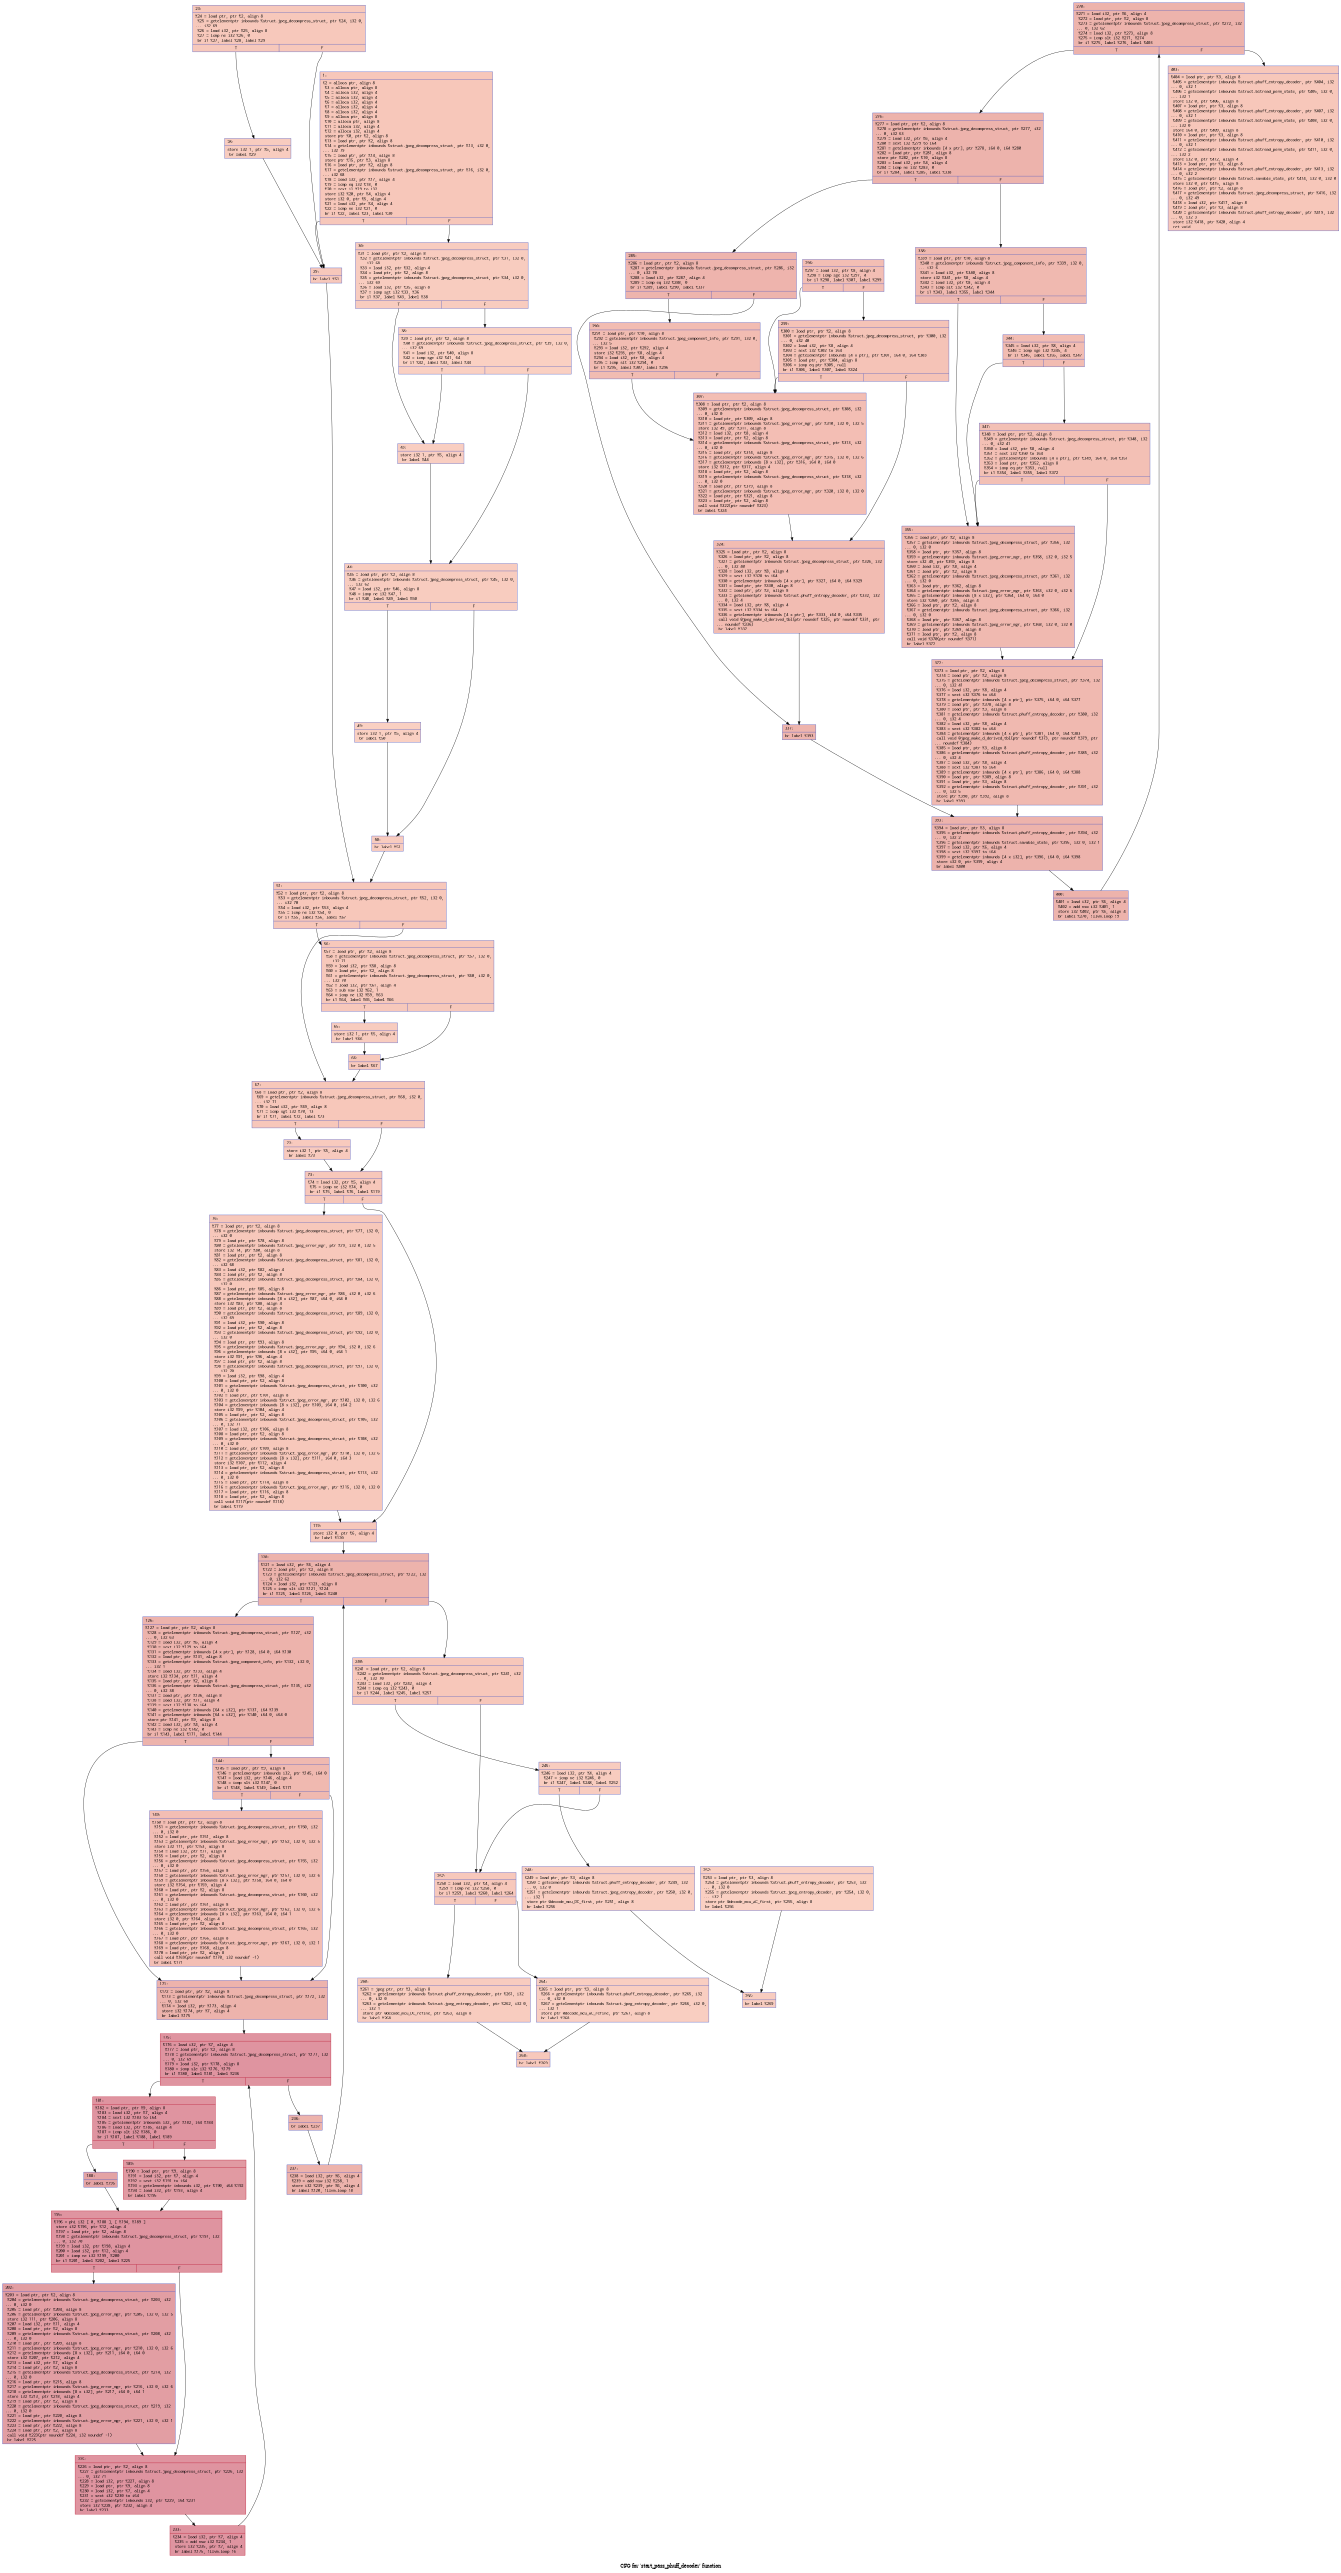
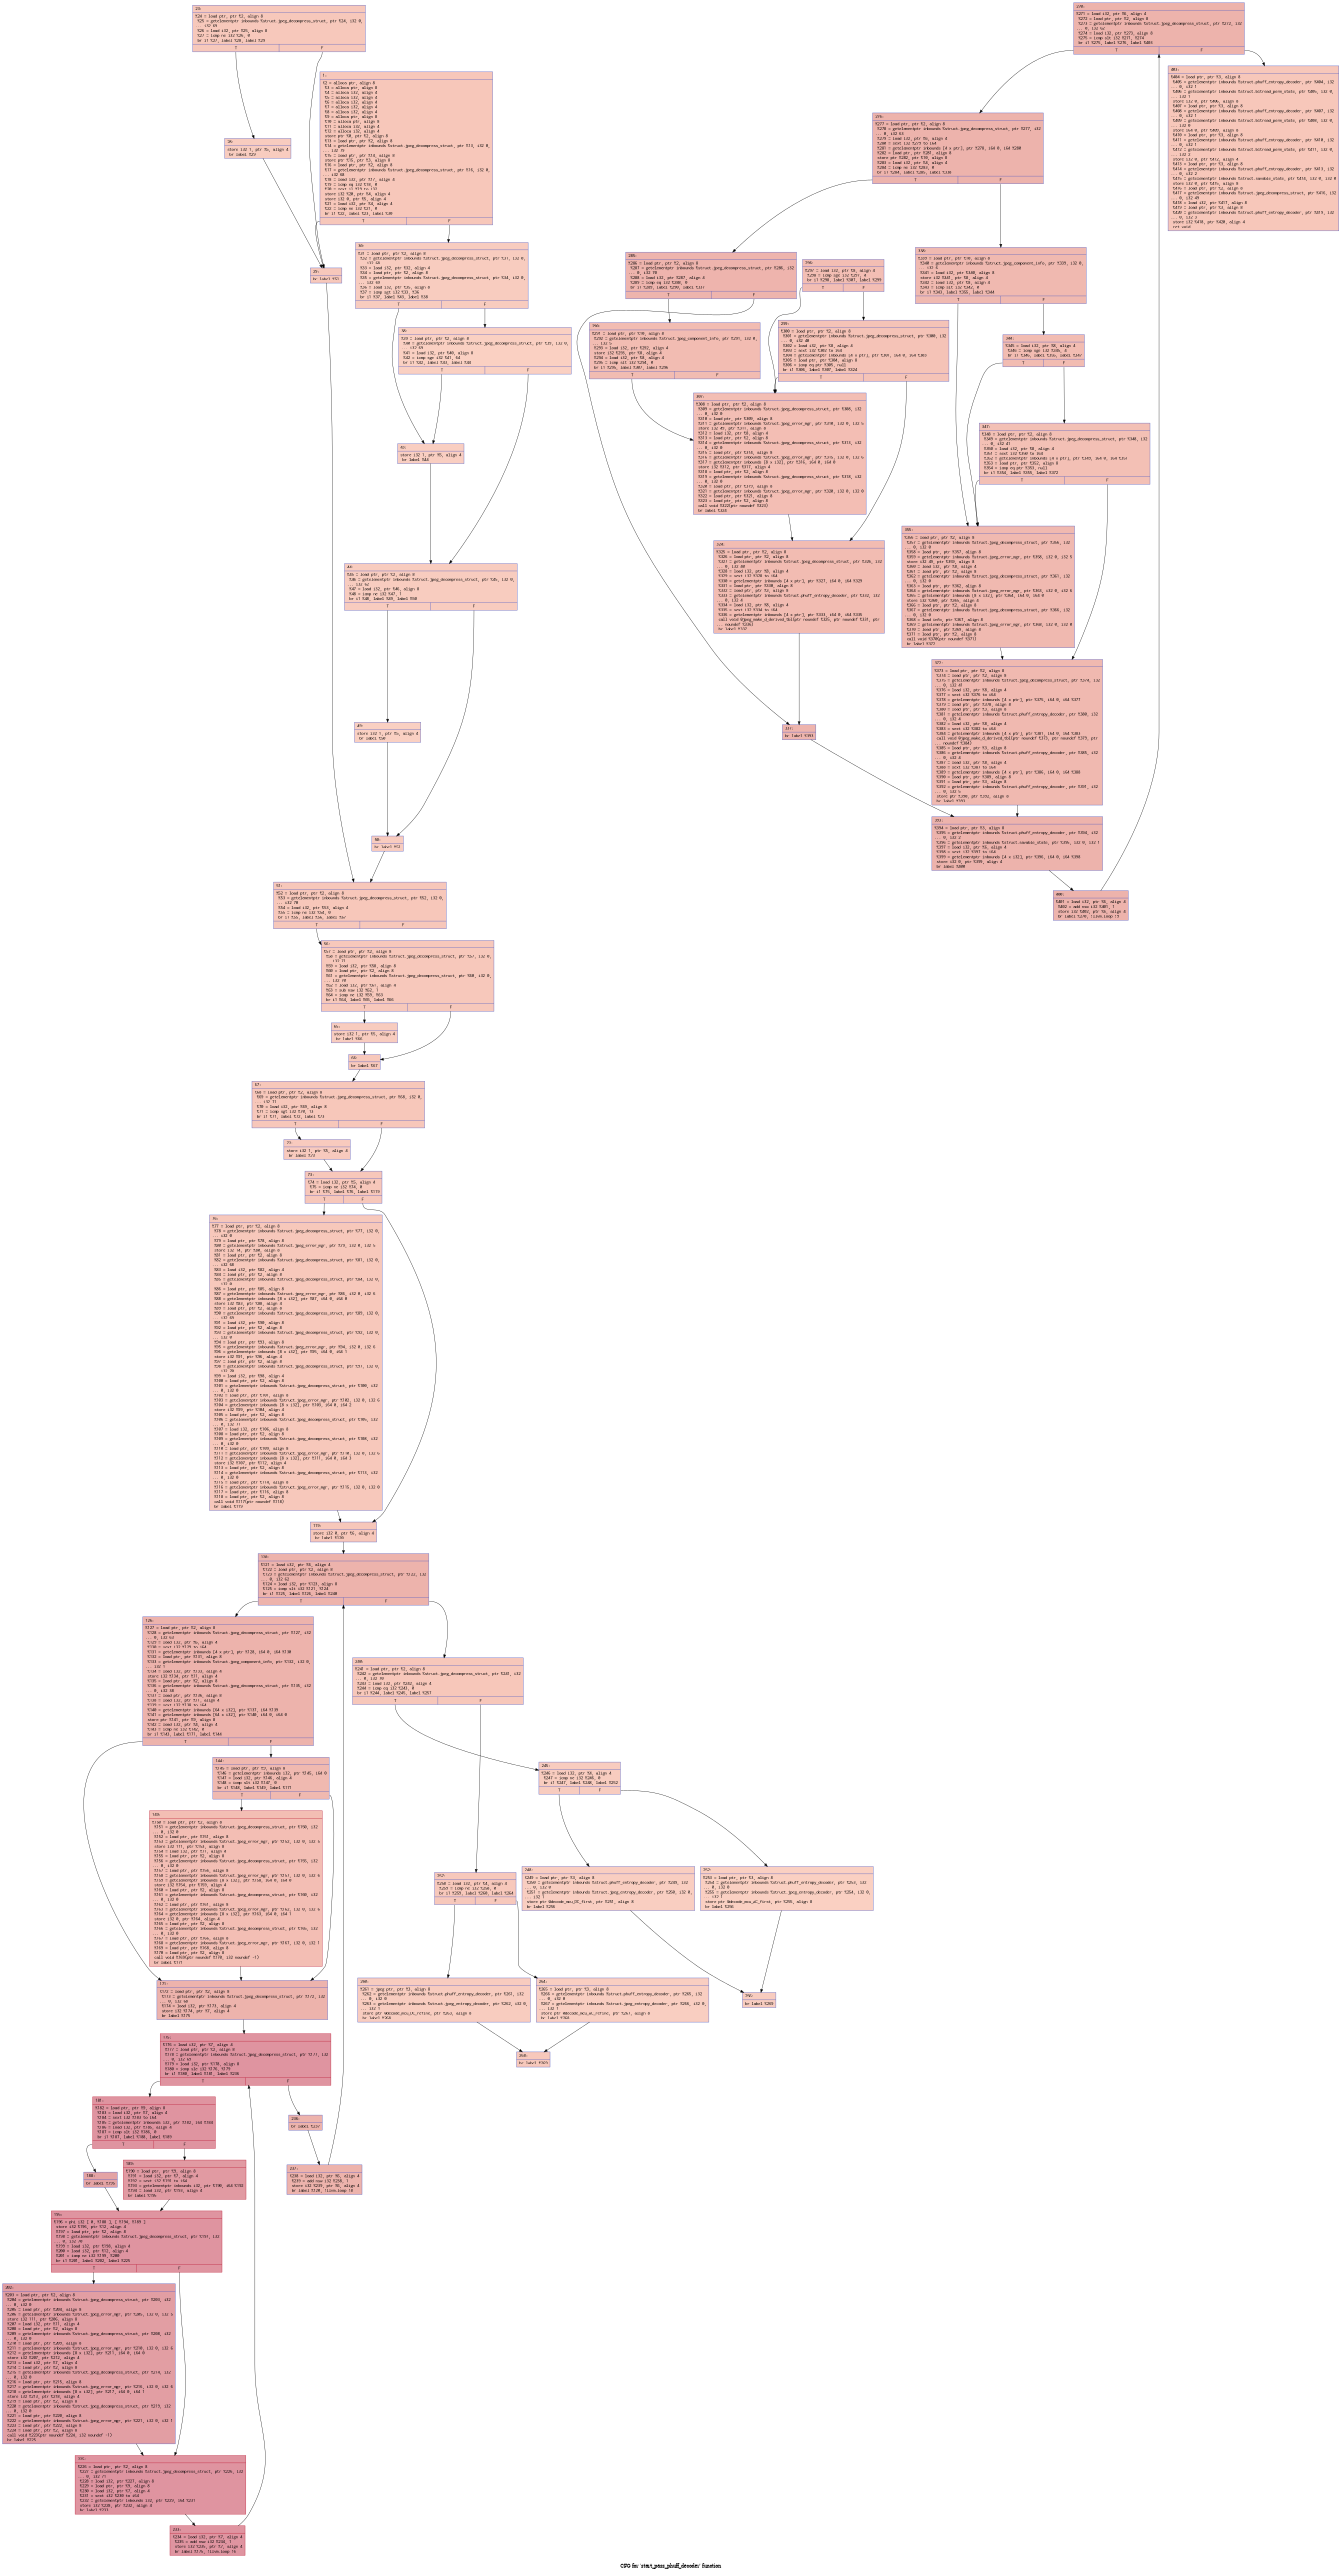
(943, 620) -> (944, 620)
(305, 965) -> none
(529, 1806) -> (700, 1812)
(236, 1889) -> (236, 1889)
